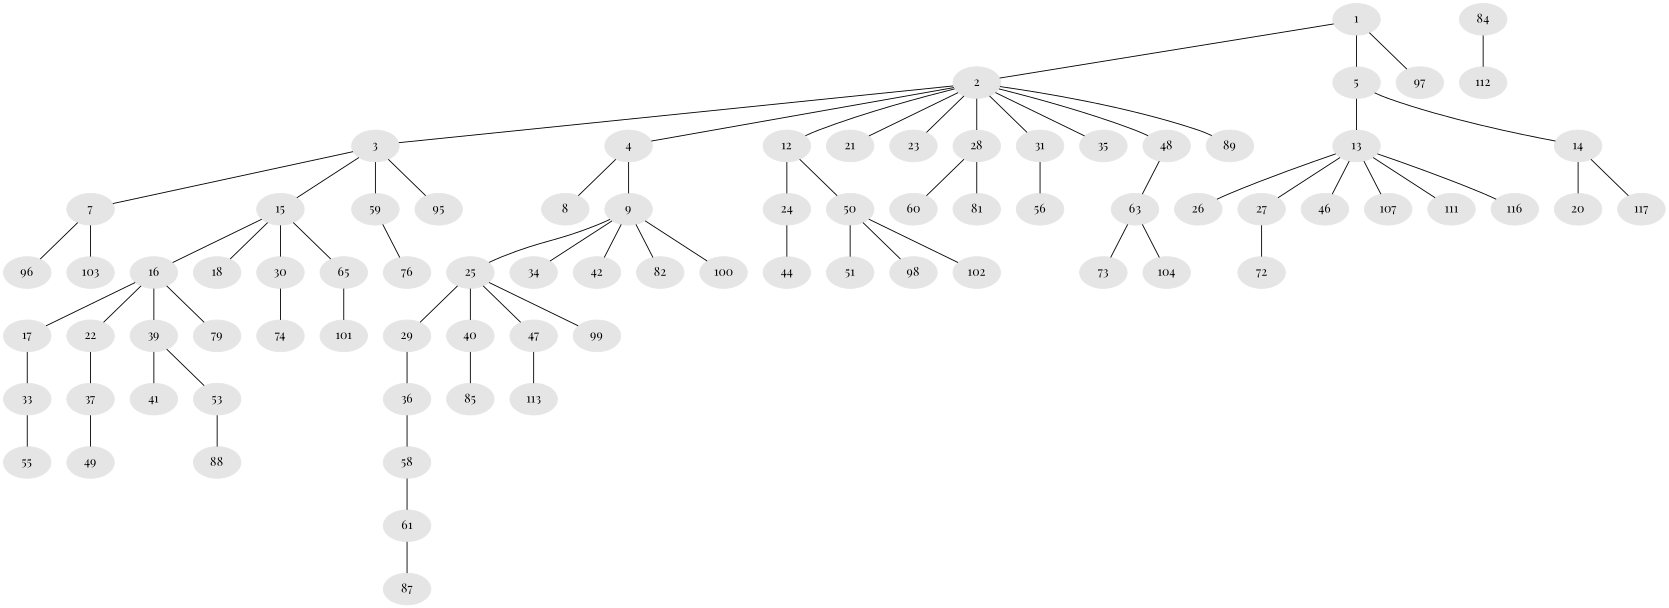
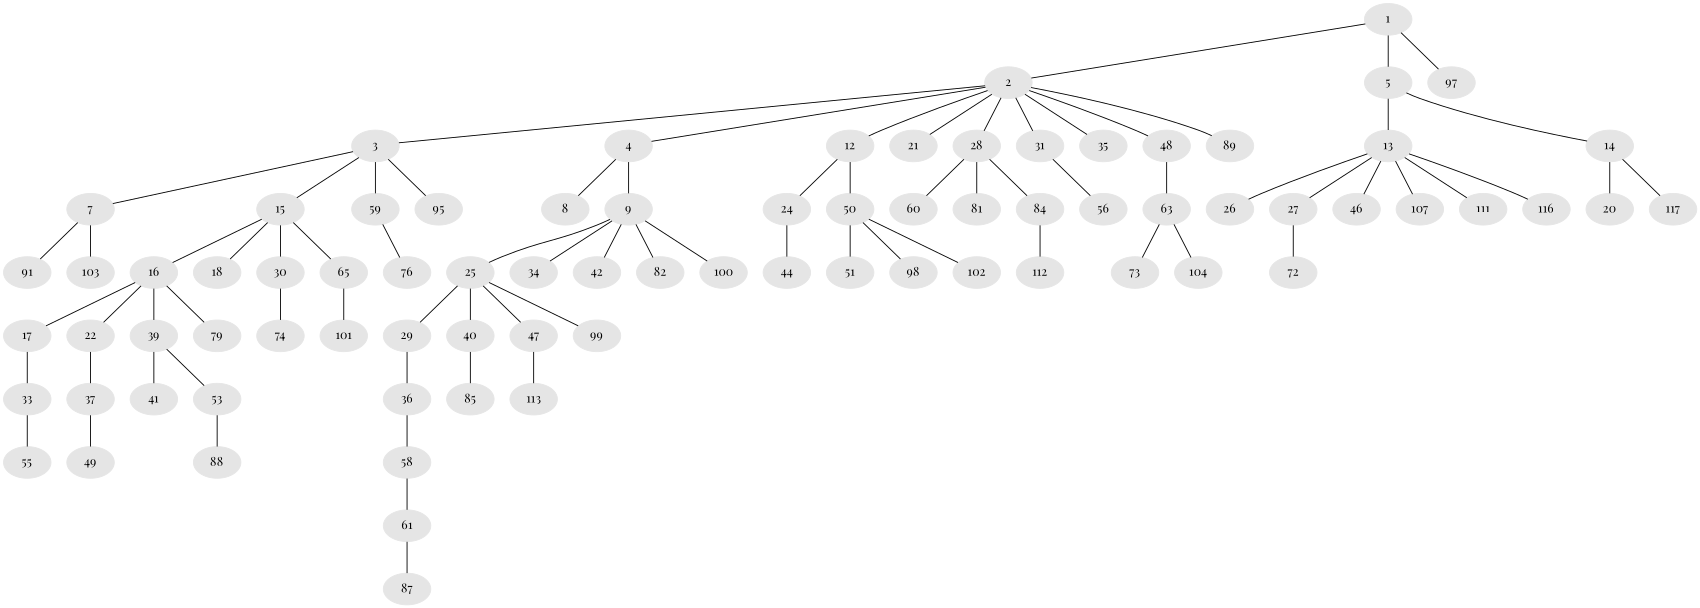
(913, 146) -> none
none -> (1008, 178)
(27, 273) -> (27, 273)
